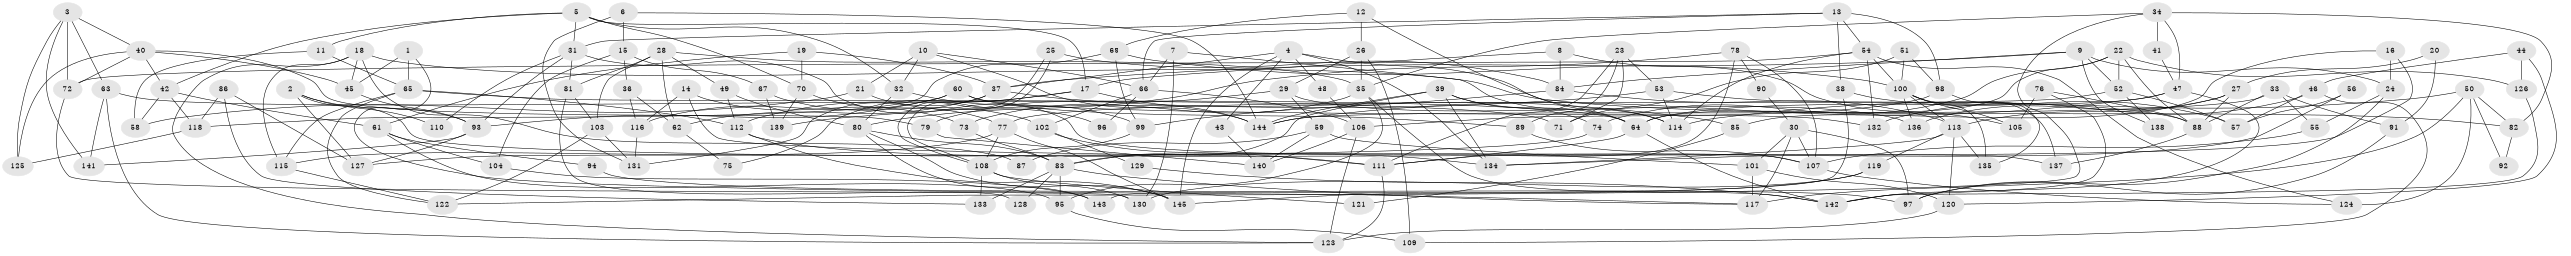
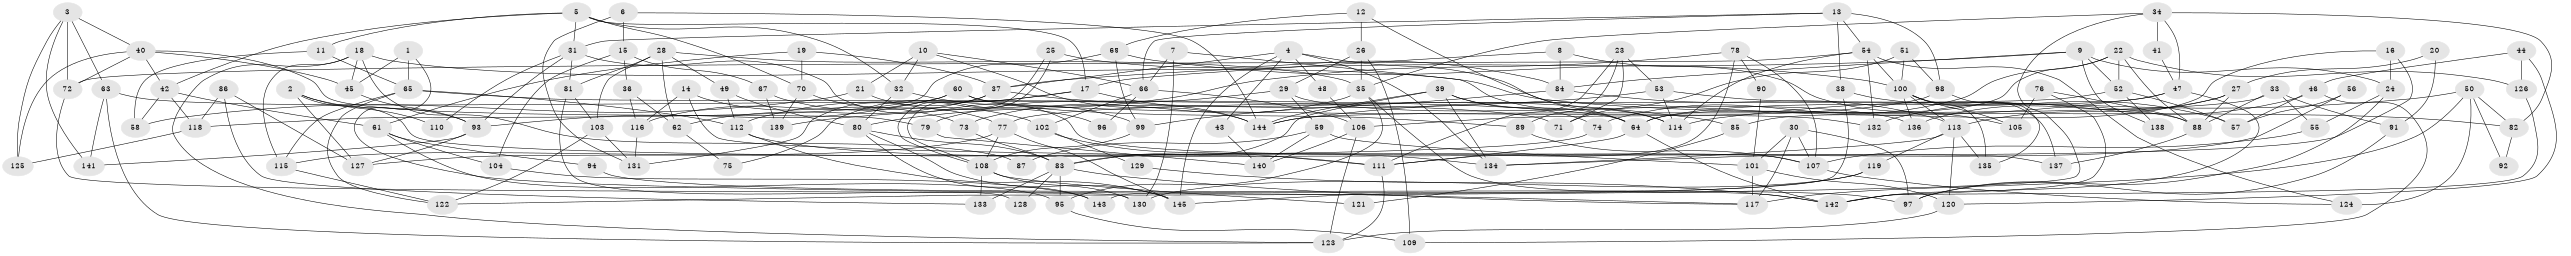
(1778, 109) -> (1757, 128)
